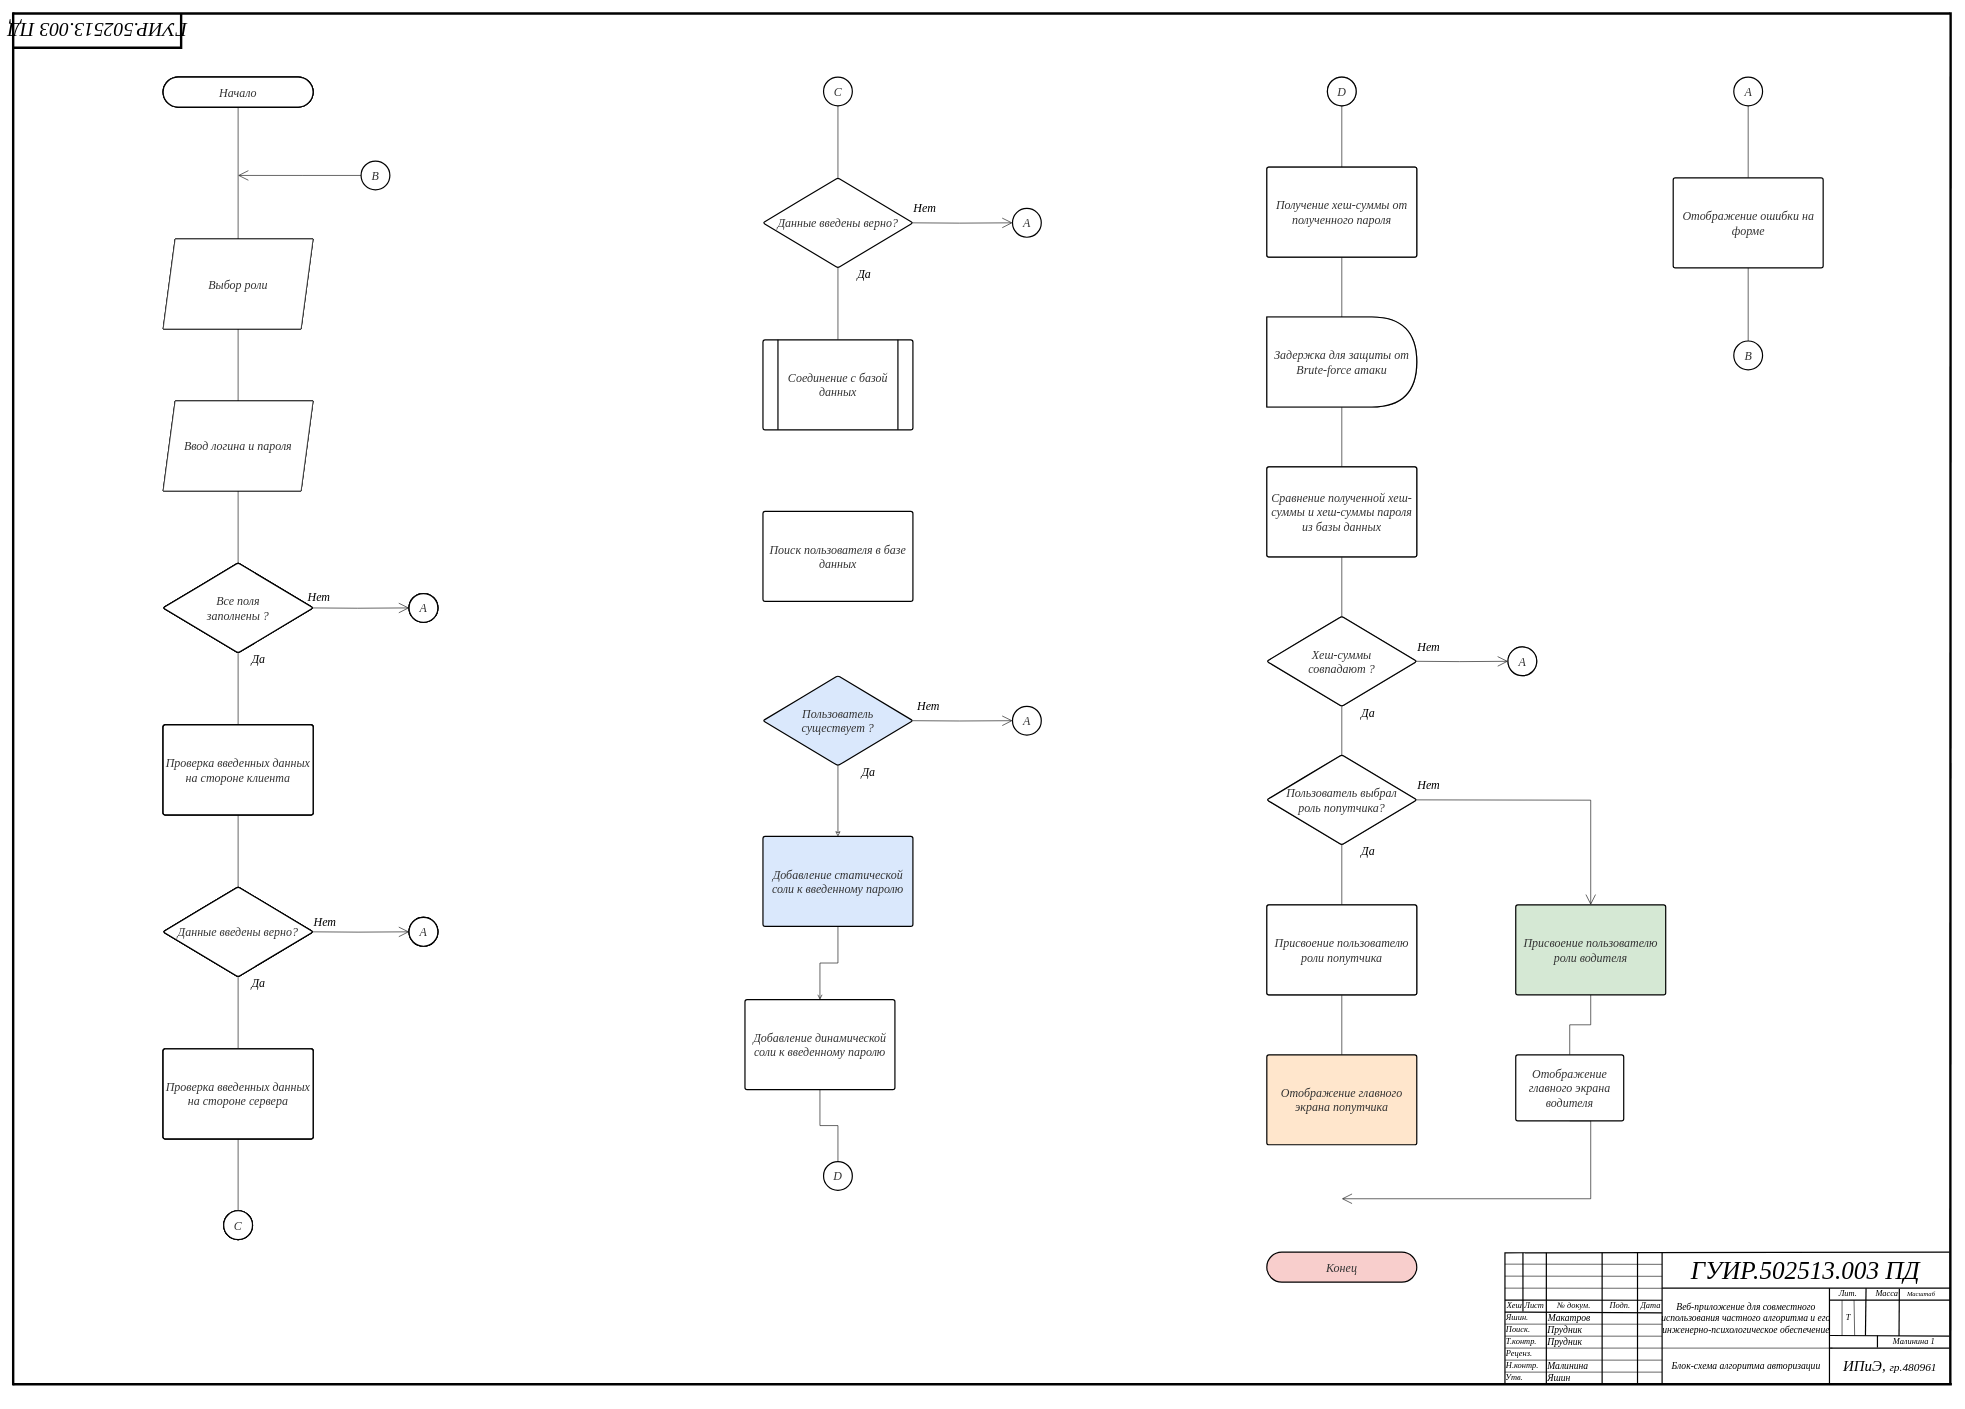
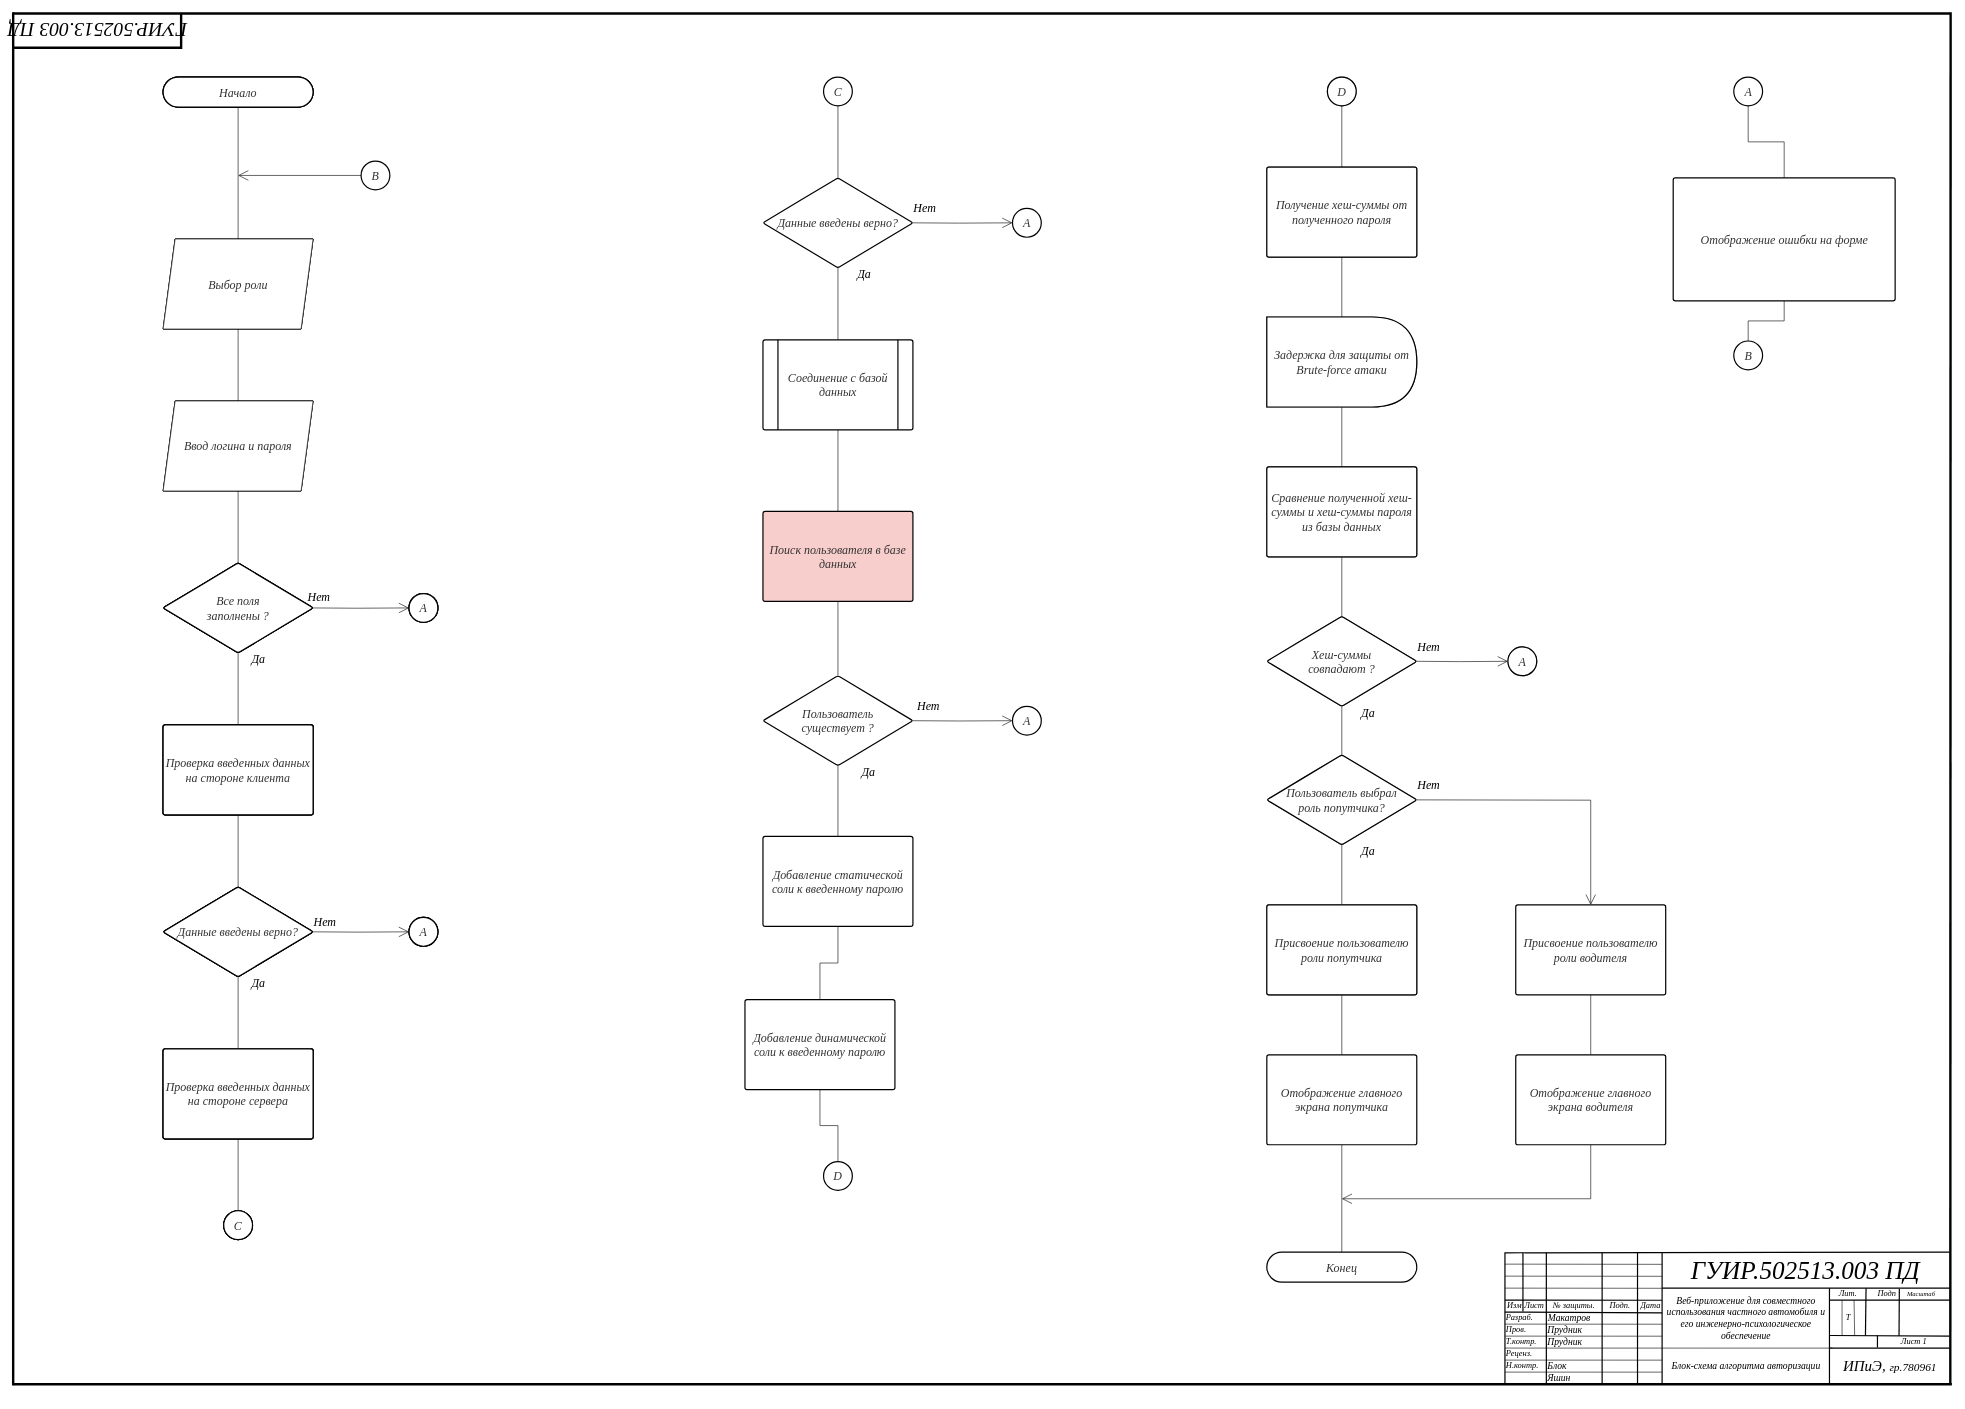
(1748, 223) -> (1784, 239)
none -> (838, 470)
(838, 557) -> (838, 557)
none -> (838, 639)
(838, 721) -> (838, 721)
(838, 831) -> (838, 832)
(838, 882) -> (838, 882)
(1591, 950) -> (1591, 950)
(820, 996) -> (820, 996)
(1570, 1088) -> (1591, 1100)
(1342, 1100) -> (1342, 1100)
none -> (1342, 1198)
(1342, 1268) -> (1342, 1268)
(1887, 1294) -> (1887, 1294)
(1515, 1307) -> (1515, 1307)
(1574, 1307) -> (1574, 1307)
(1515, 1319) -> (1519, 1319)
(1746, 1319) -> (1746, 1319)
(1517, 1331) -> (1515, 1331)
(1914, 1343) -> (1914, 1343)
(1564, 1367) -> (1556, 1367)
(1890, 1367) -> (1890, 1367)
(1526, 1379) -> none
